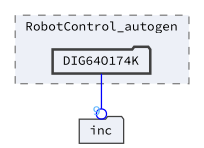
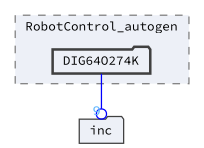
(101, 62) -> (101, 62)
